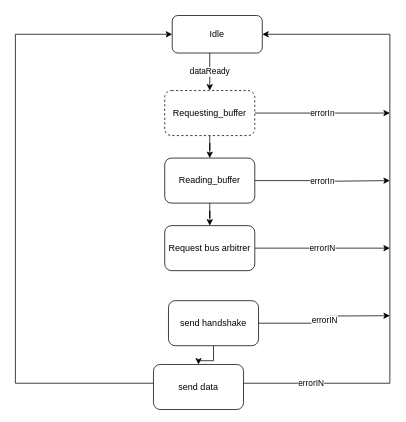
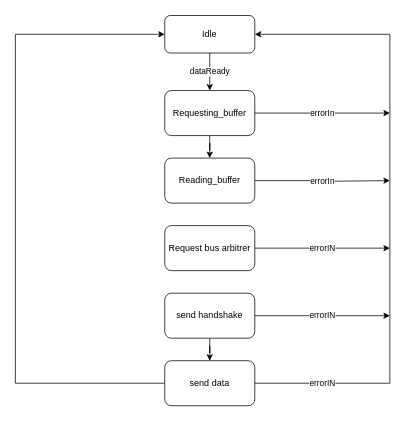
(217, 34) -> (210, 34)
(210, 113) -> (210, 113)
(210, 217) -> none
(213, 323) -> (210, 315)
(198, 387) -> (210, 383)
